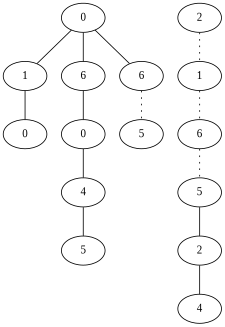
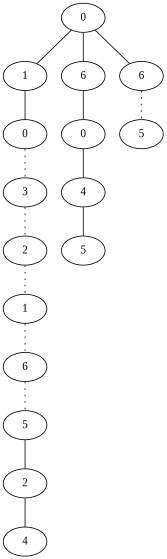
none -> (25, 192)
